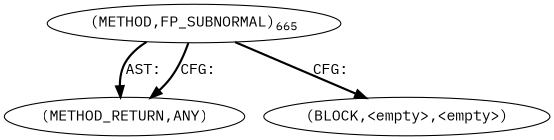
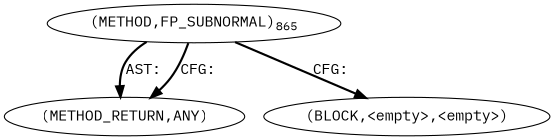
(287, 22) -> (287, 22)
